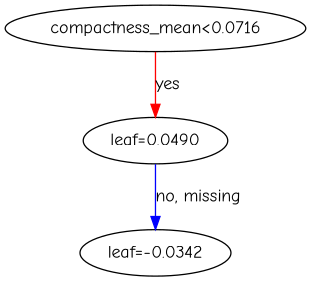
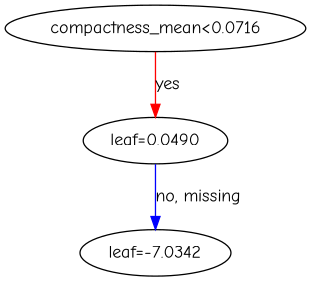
(155, 253) -> (155, 253)
